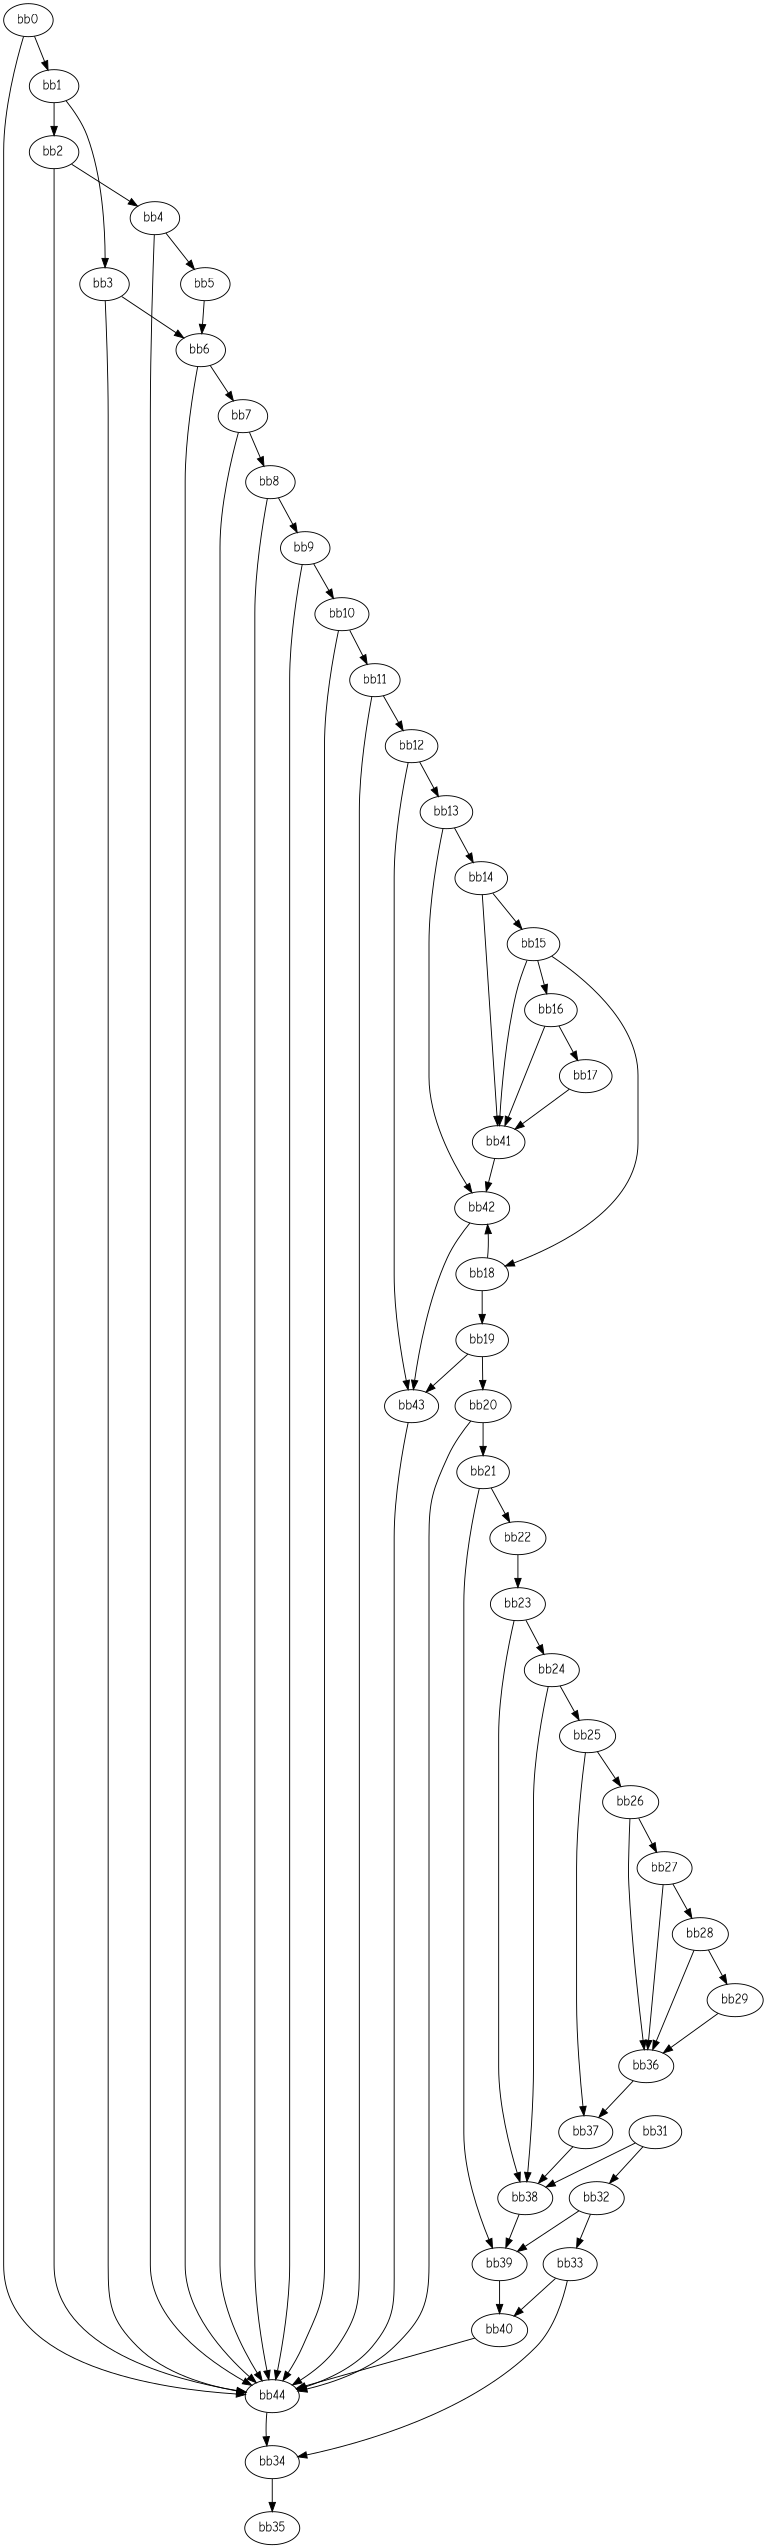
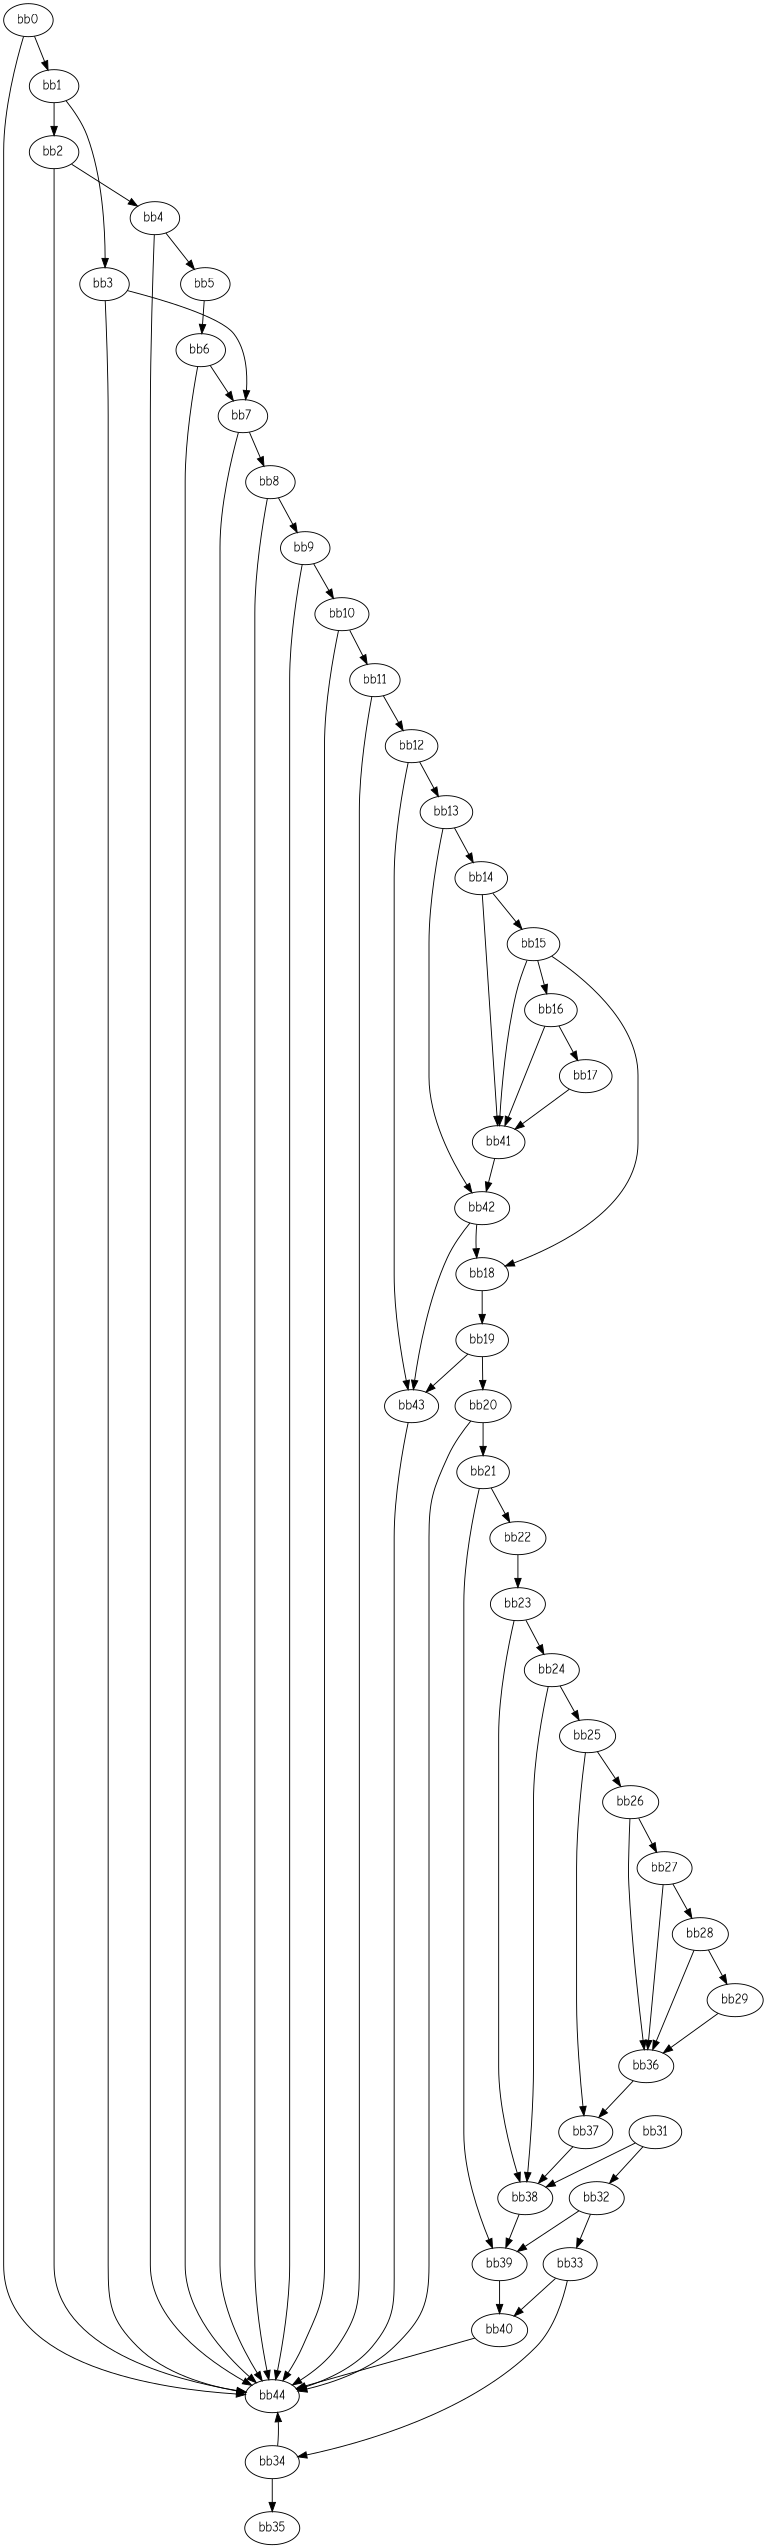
(146, 313) -> (210, 318)
(488, 1246) -> (476, 1237)
(266, 2425) -> (278, 2434)
